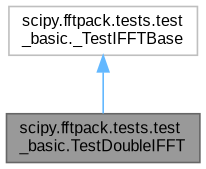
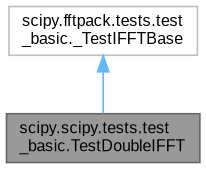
(103, 138) -> (103, 138)
